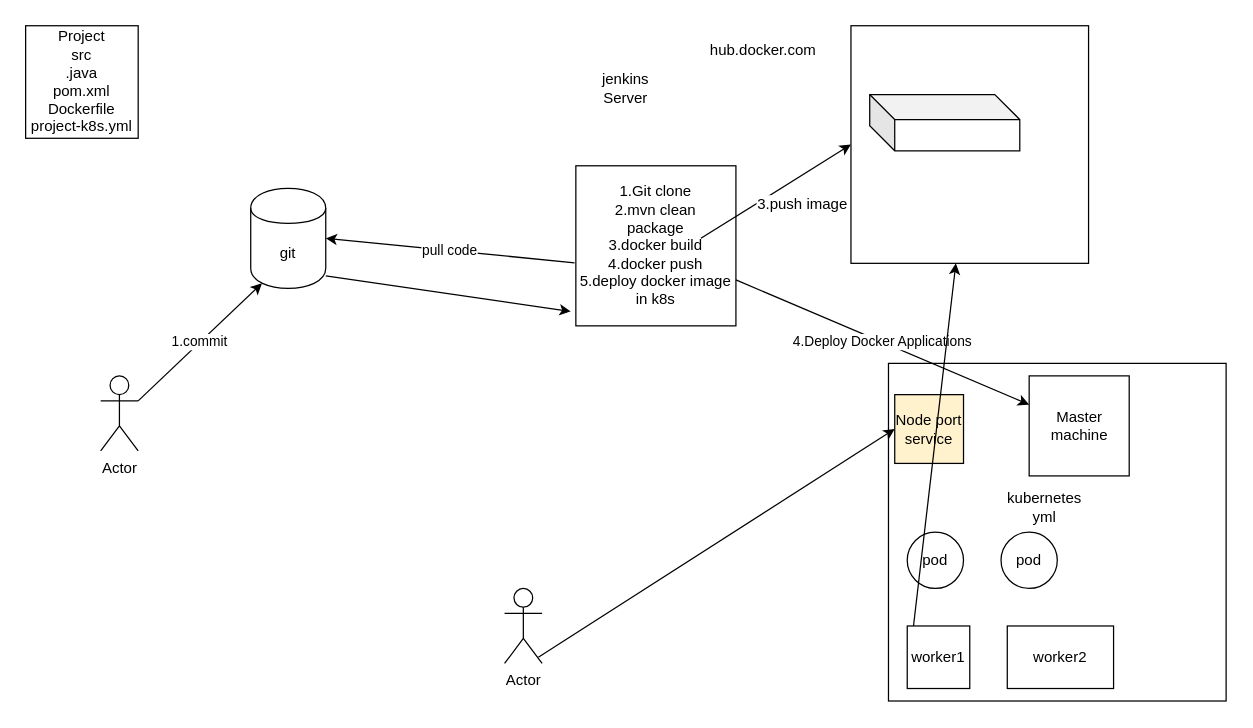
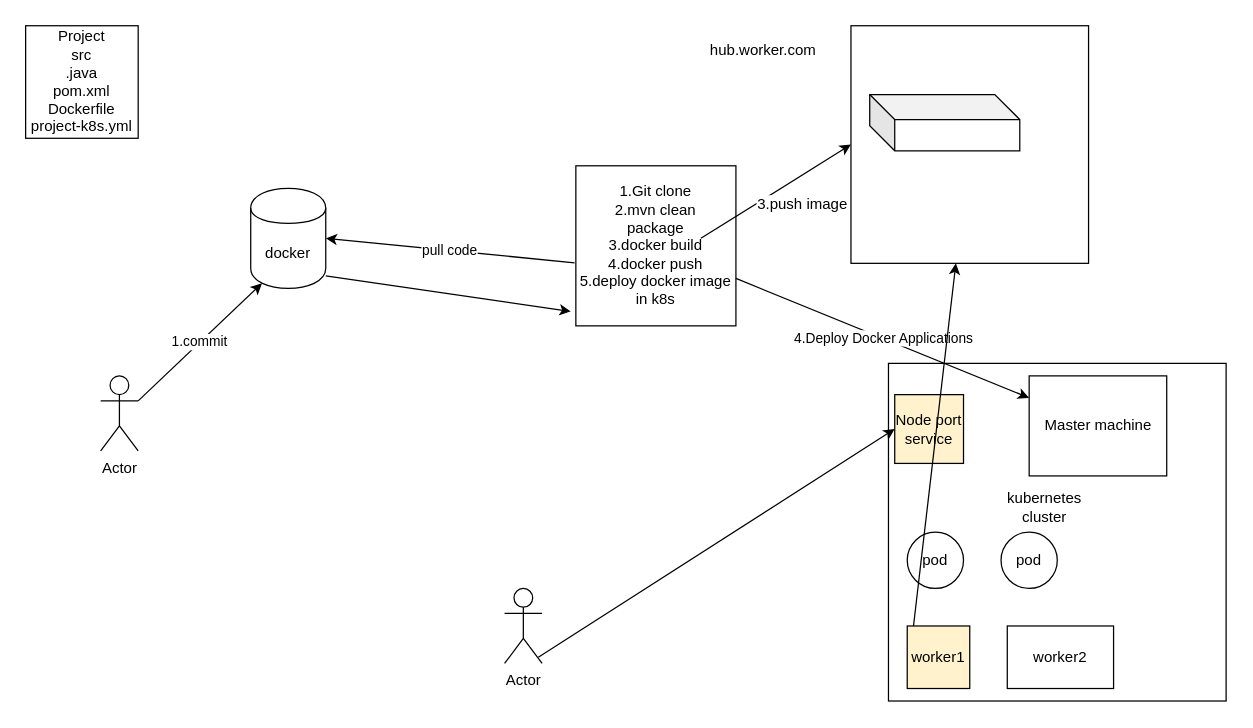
(763, 51) -> (763, 51)
(626, 88) -> none
(288, 253) -> (288, 253)
(1079, 426) -> (1098, 426)
(1044, 507) -> (1044, 507)
(938, 657) -> (938, 657)
